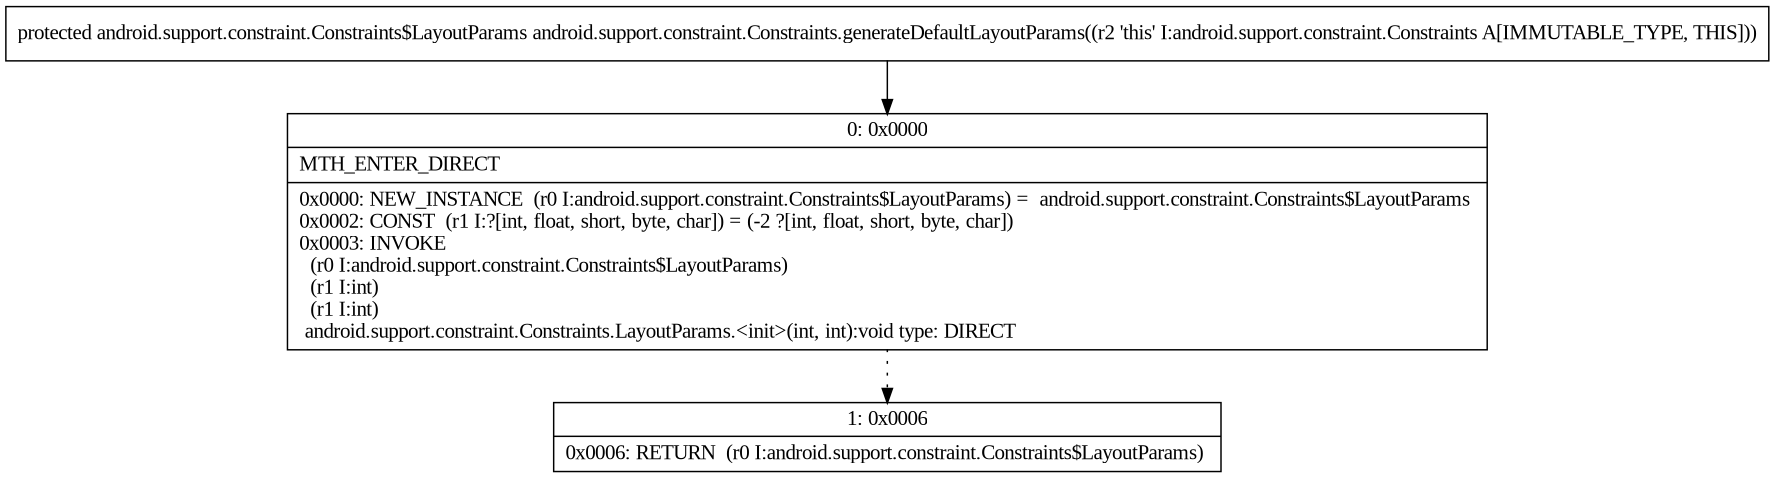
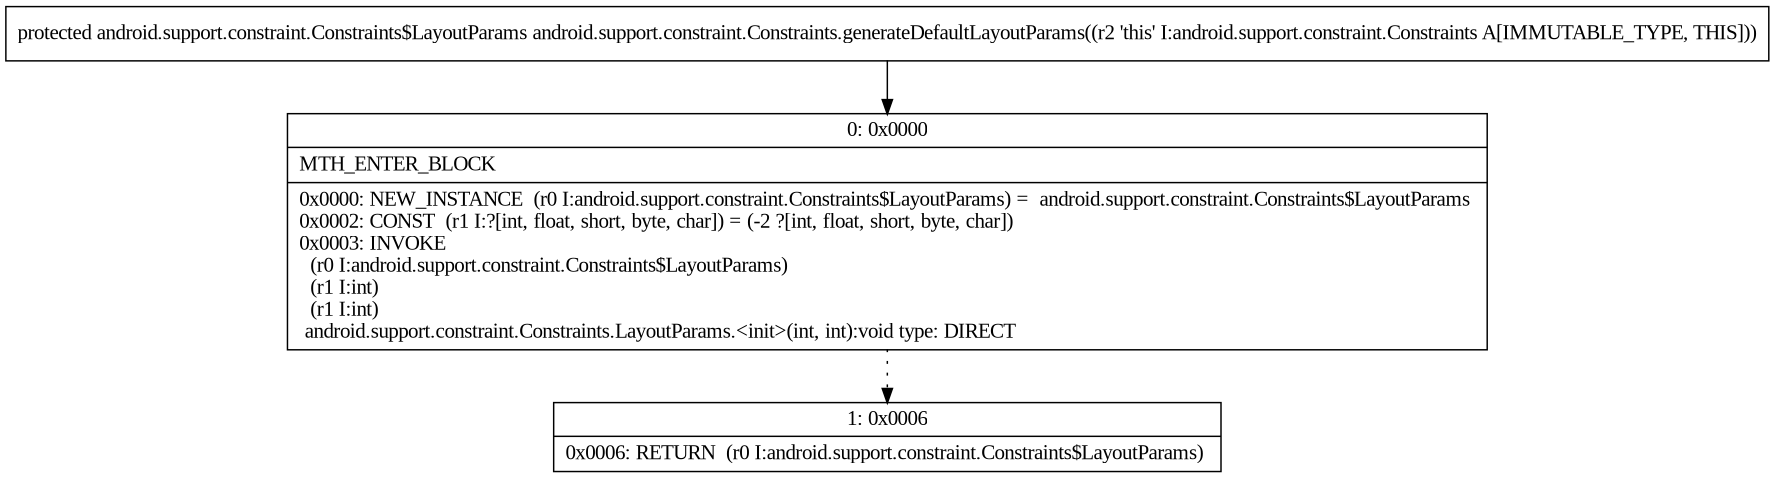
(400, 164) -> (397, 164)
